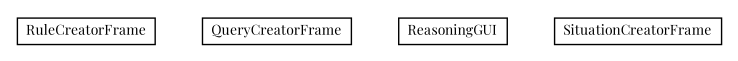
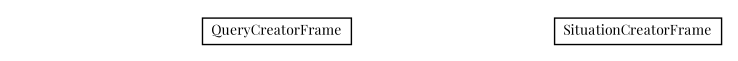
(86, 31) -> none
(453, 31) -> none
